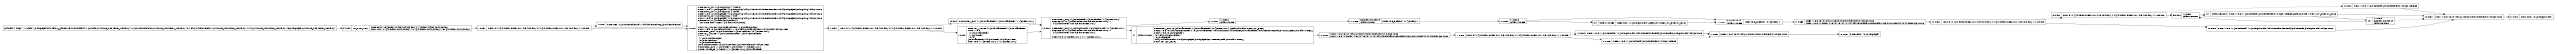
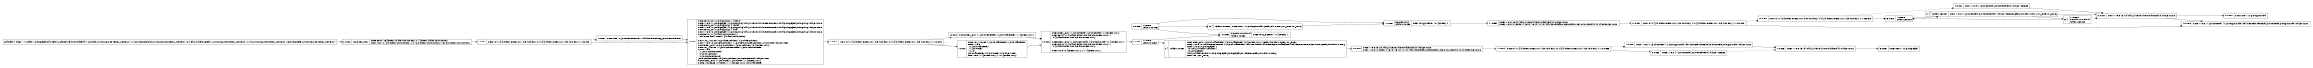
(1459, 21) -> (1188, 33)
(2394, 28) -> (2183, 20)
(1128, 30) -> (1160, 43)
(1168, 35) -> (1202, 49)
